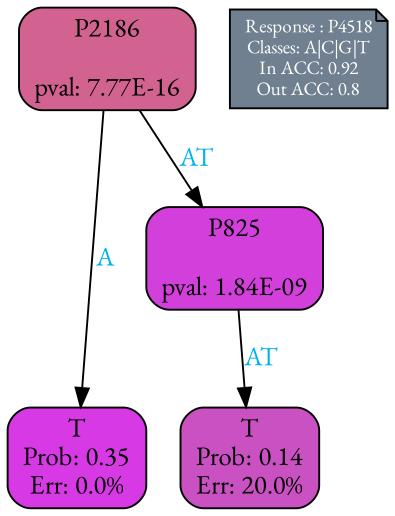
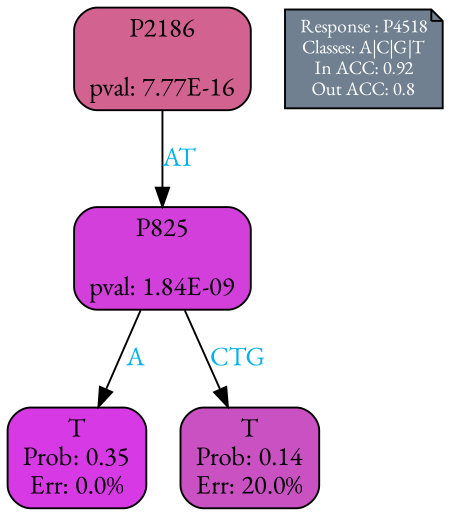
(93, 249) -> (123, 349)
(262, 358) -> (238, 358)
